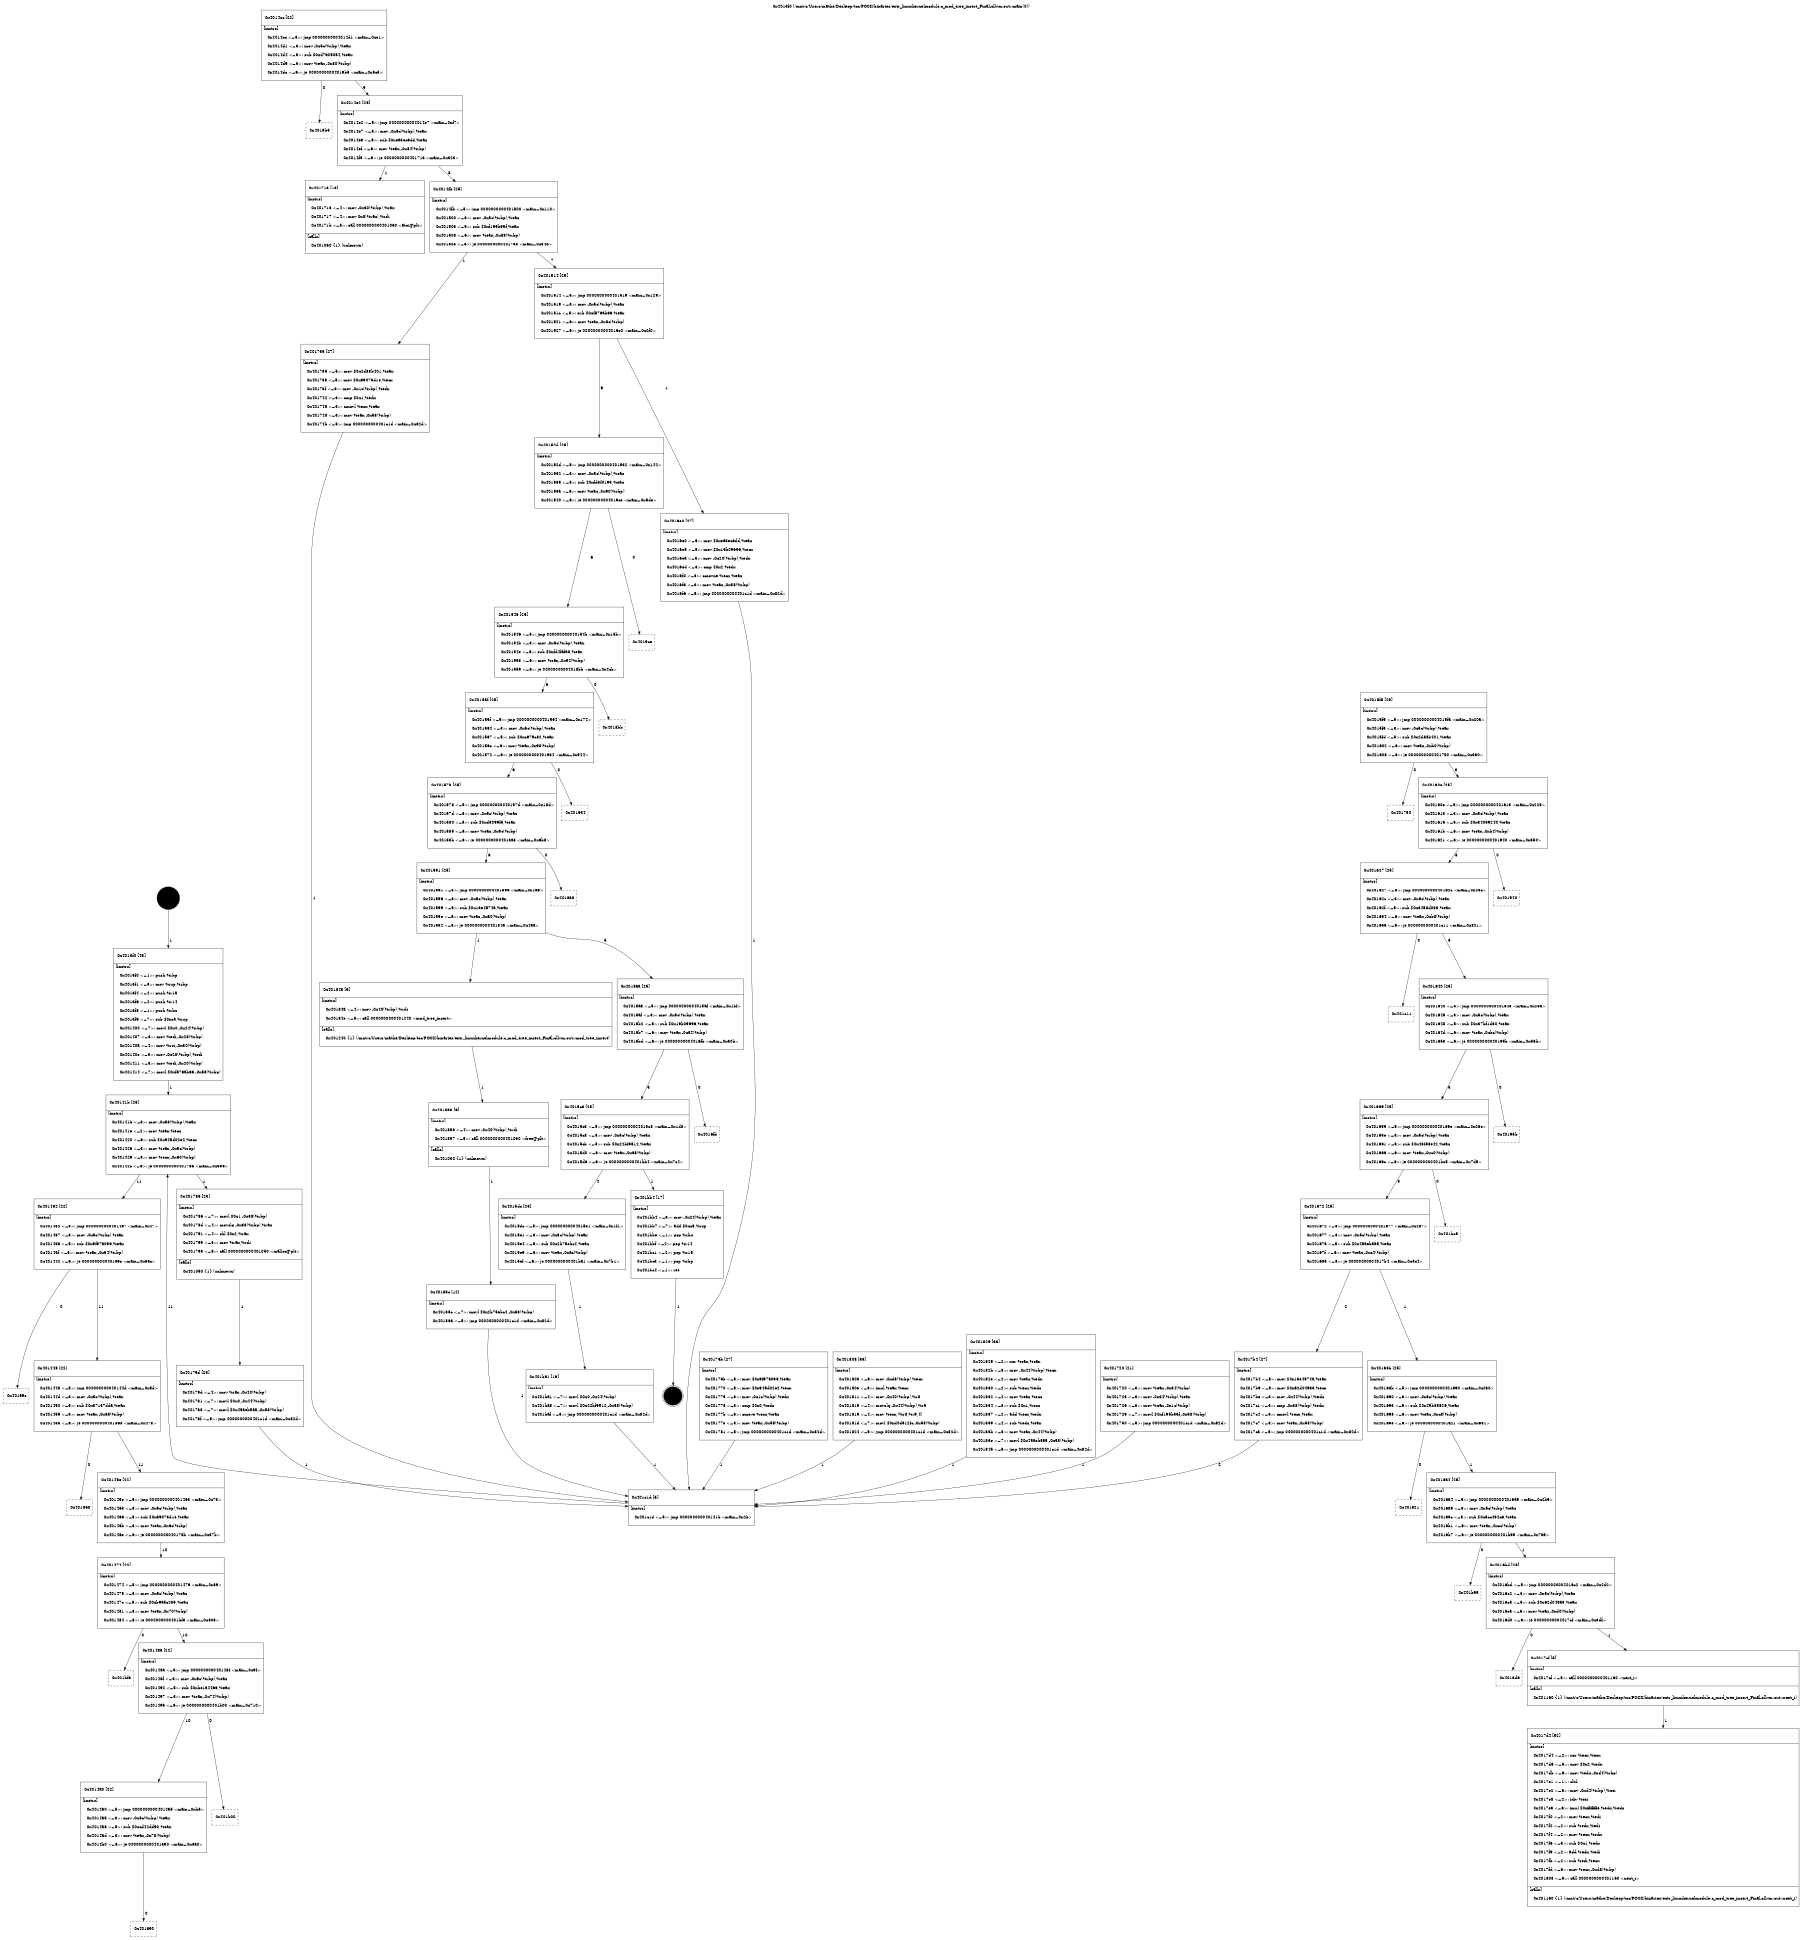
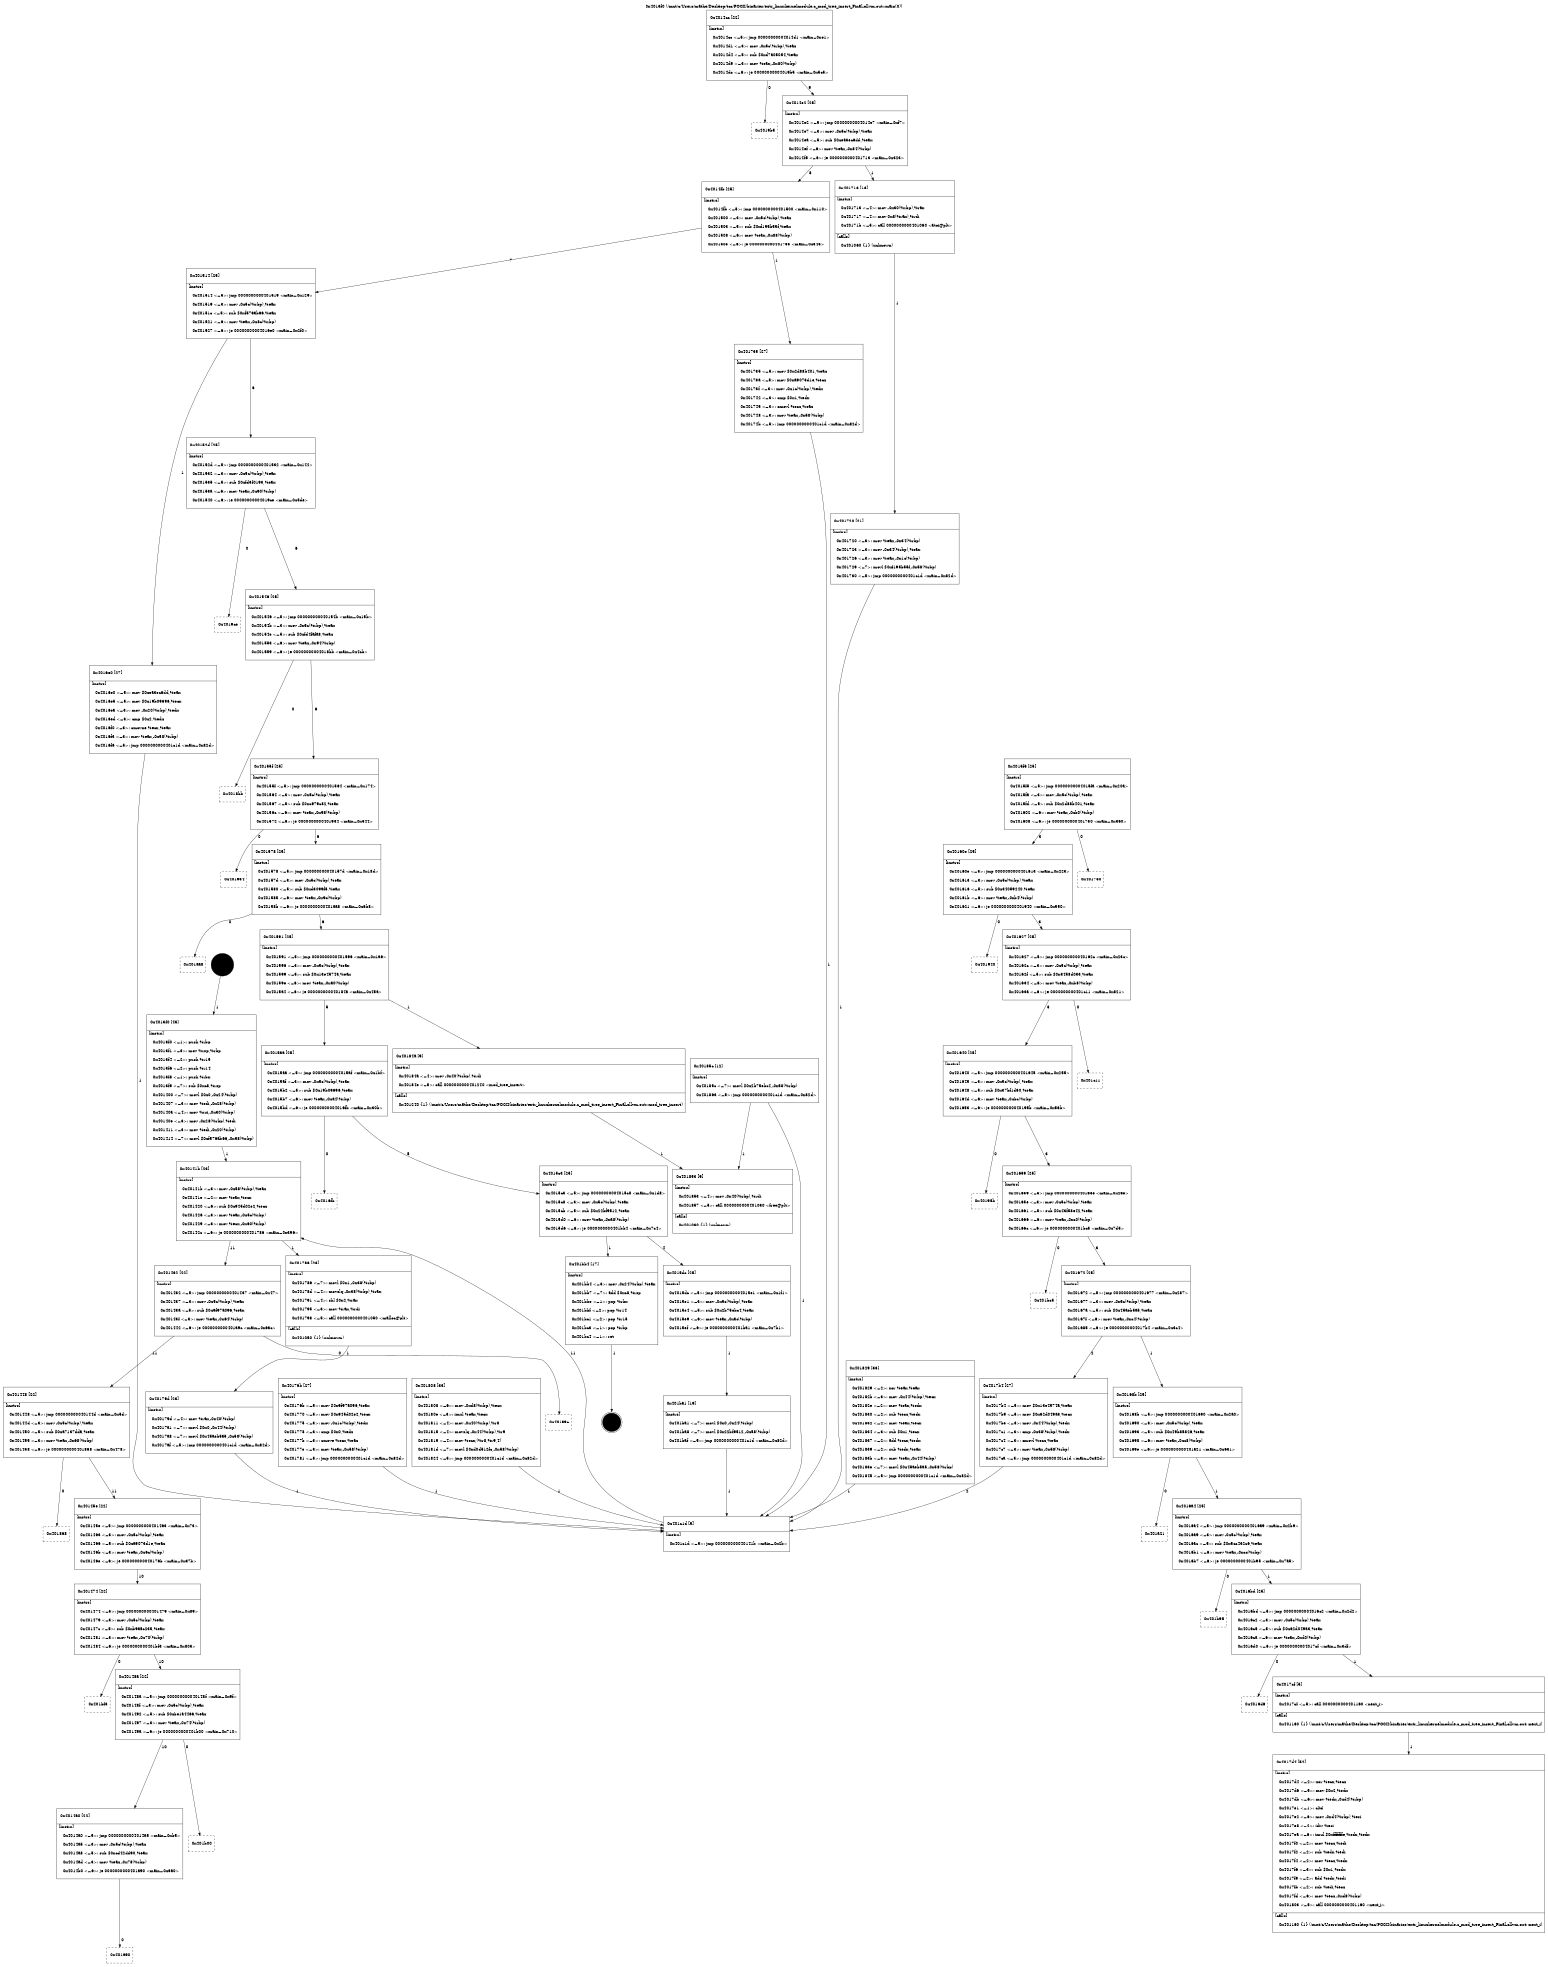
none -> (895, 382)
(490, 1224) -> (745, 1135)
